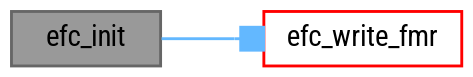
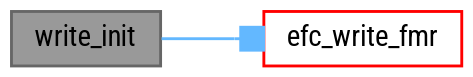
(86, 39) -> (86, 39)
